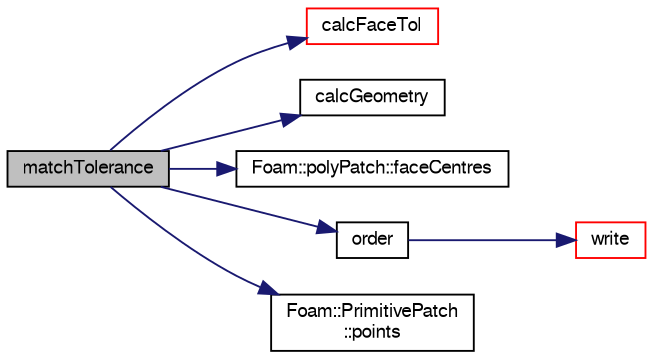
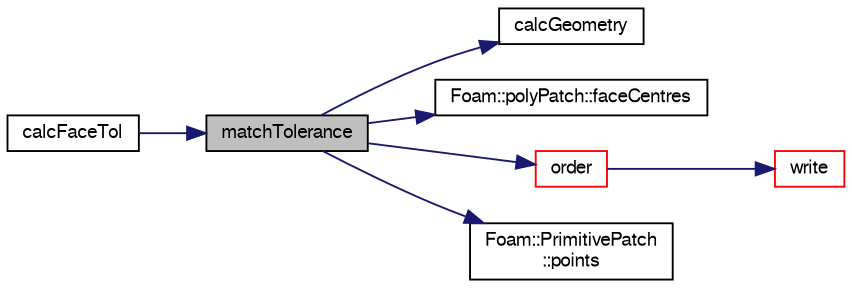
(372, 26) -> (73, 133)
(193, 86) -> (163, 133)
(372, 240) -> (571, 169)
